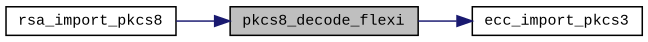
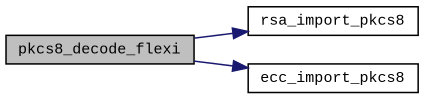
(195, 21) -> (214, 36)
(557, 21) -> (333, 78)
